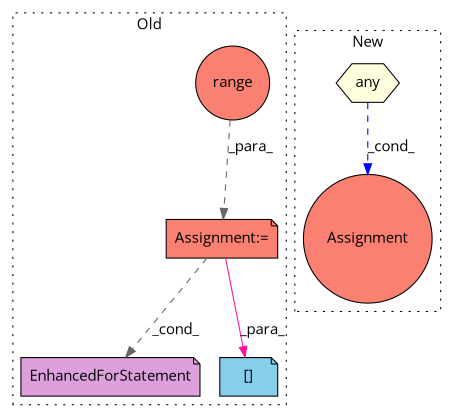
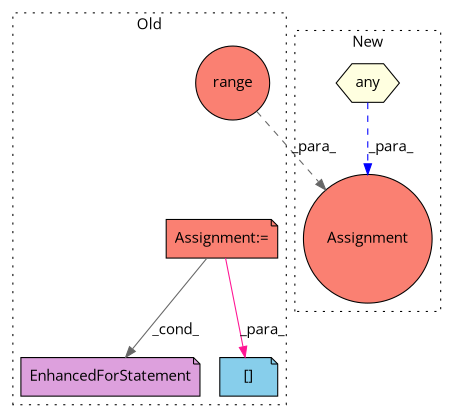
(391, 147) -> (391, 147)
(227, 164) -> (278, 136)
(170, 303) -> (170, 303)
